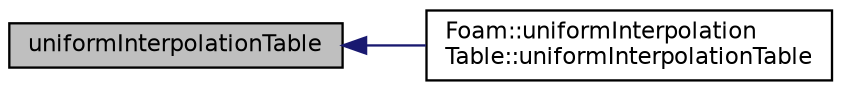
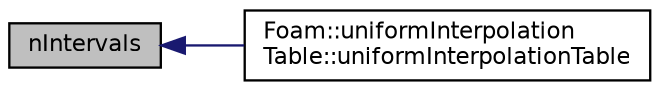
(176, 45) -> (85, 45)
